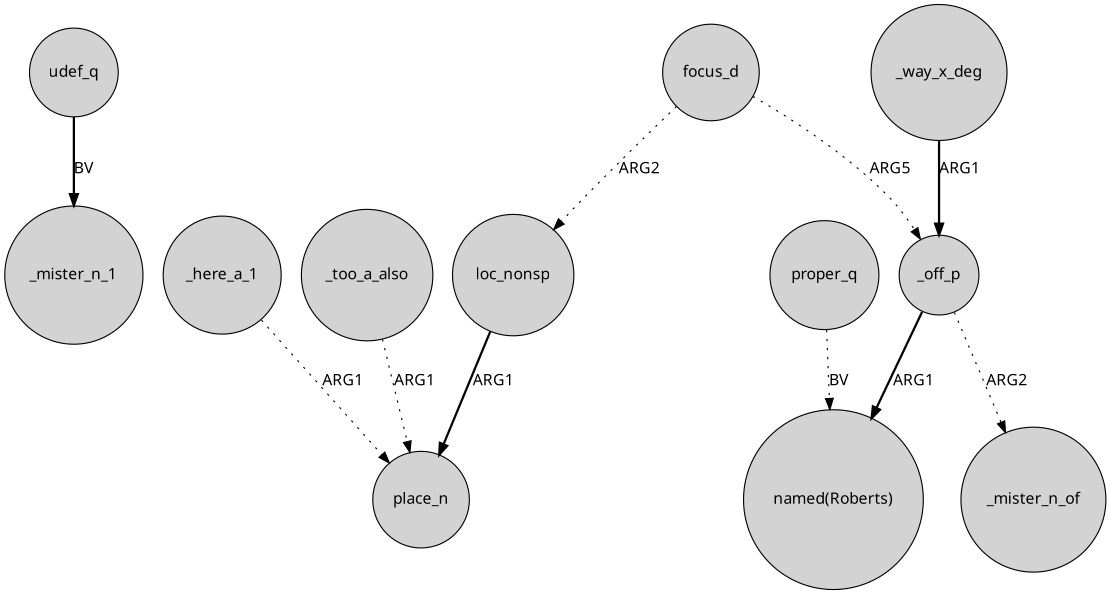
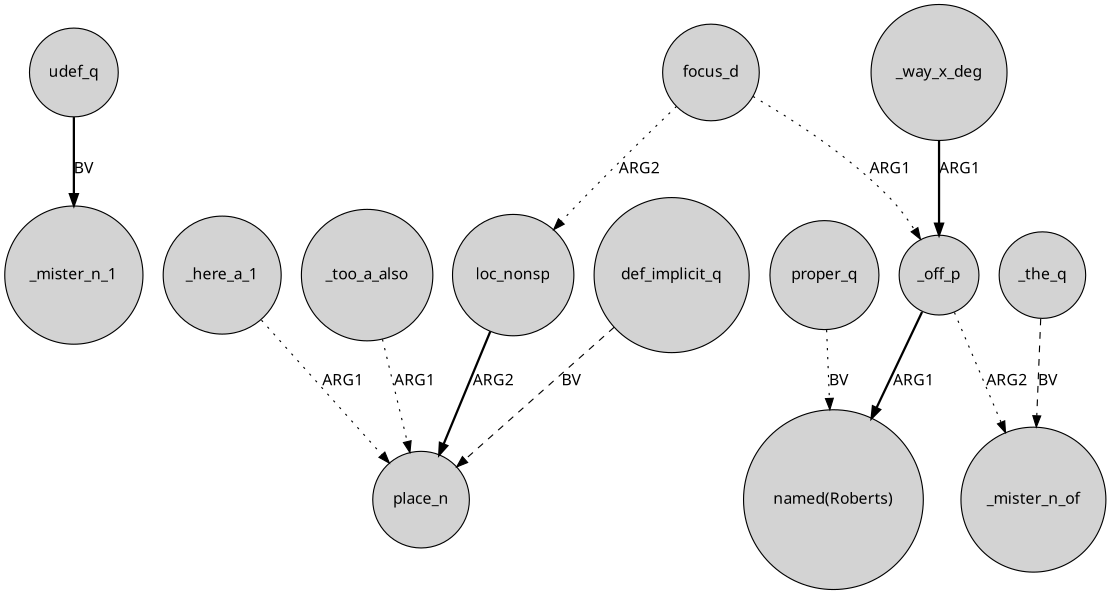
(890, 169) -> (890, 169)
none -> (672, 275)
none -> (1042, 275)
(494, 381) -> (494, 381)
